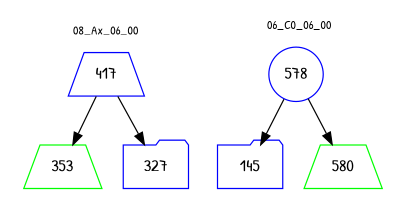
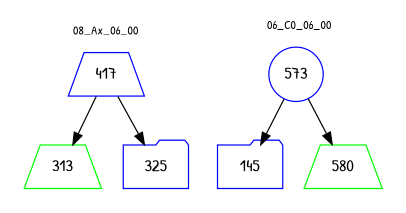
(296, 74) -> (296, 74)
(63, 167) -> (63, 167)
(156, 167) -> (156, 167)
